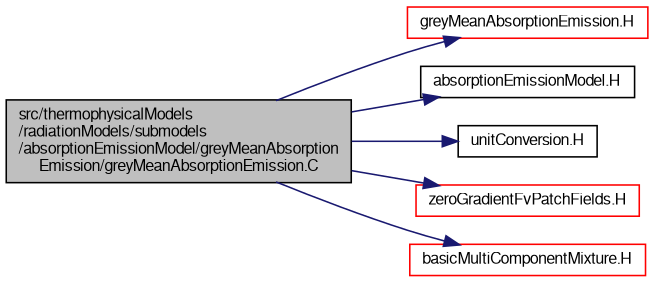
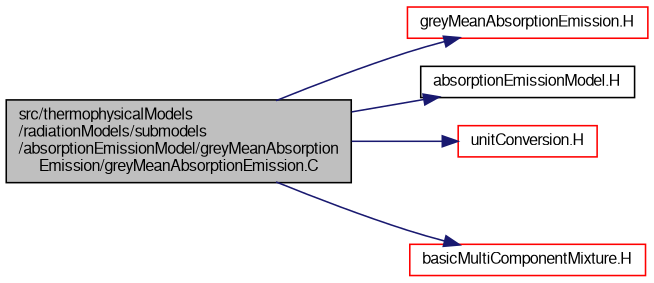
(528, 141) -> (528, 141)
(528, 201) -> none
